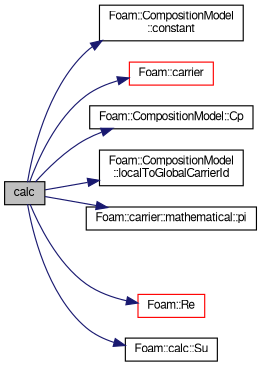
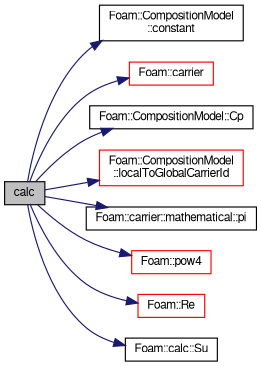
(171, 168) -> (171, 168)
none -> (171, 262)
